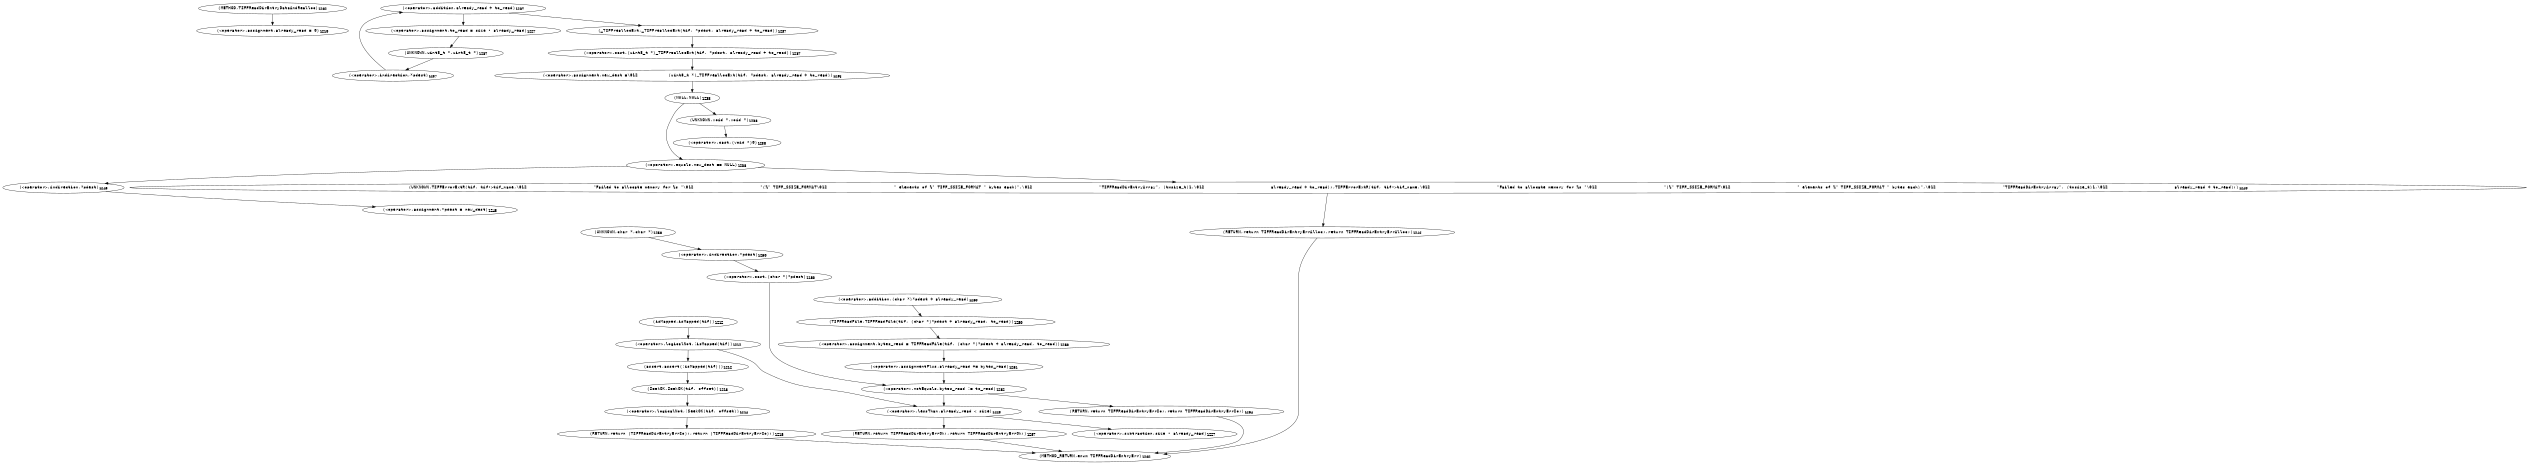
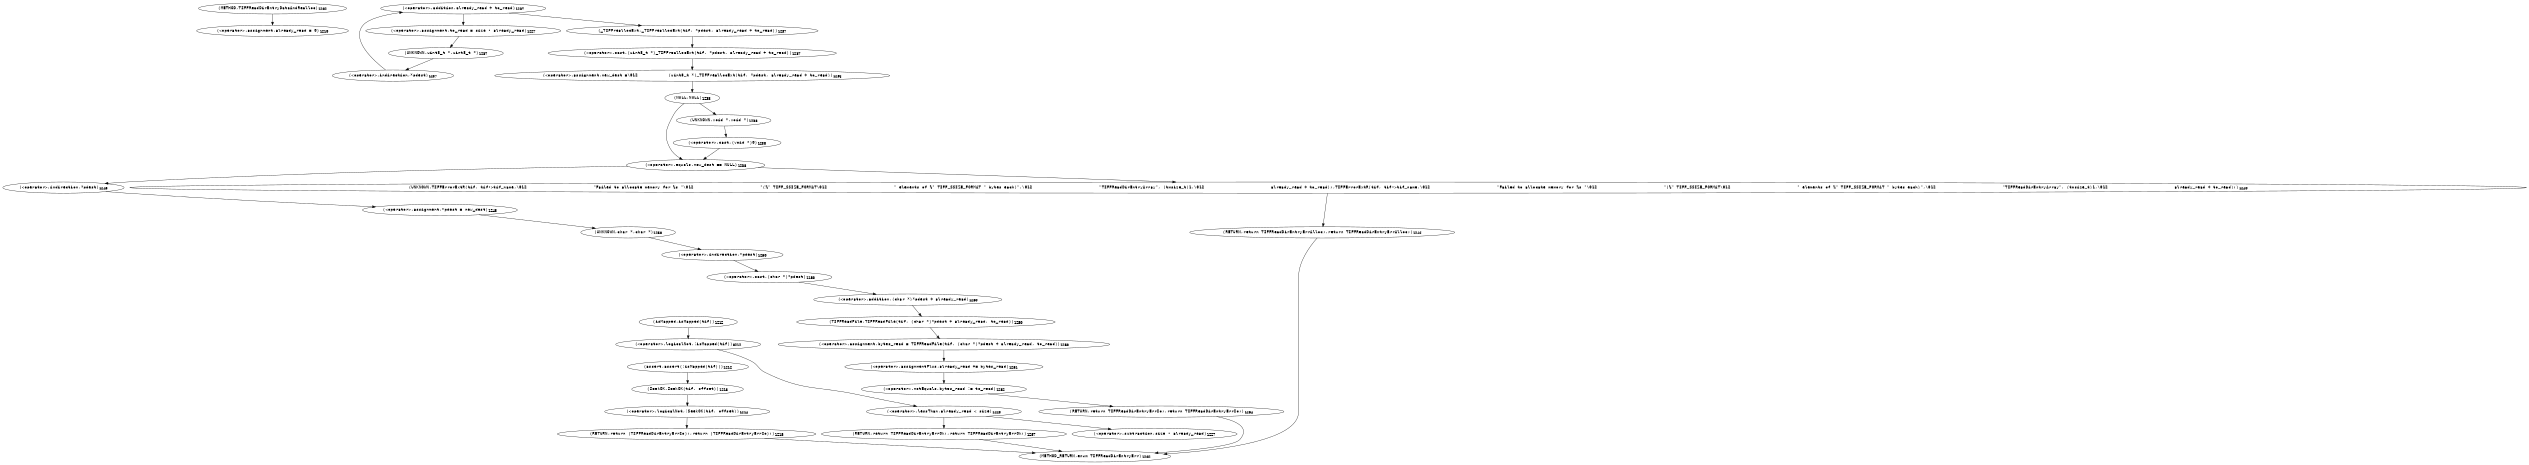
none -> (713, 153)
none -> (536, 221)
(737, 344) -> (737, 344)
(688, 354) -> none
(791, 366) -> (836, 288)
(944, 399) -> none
